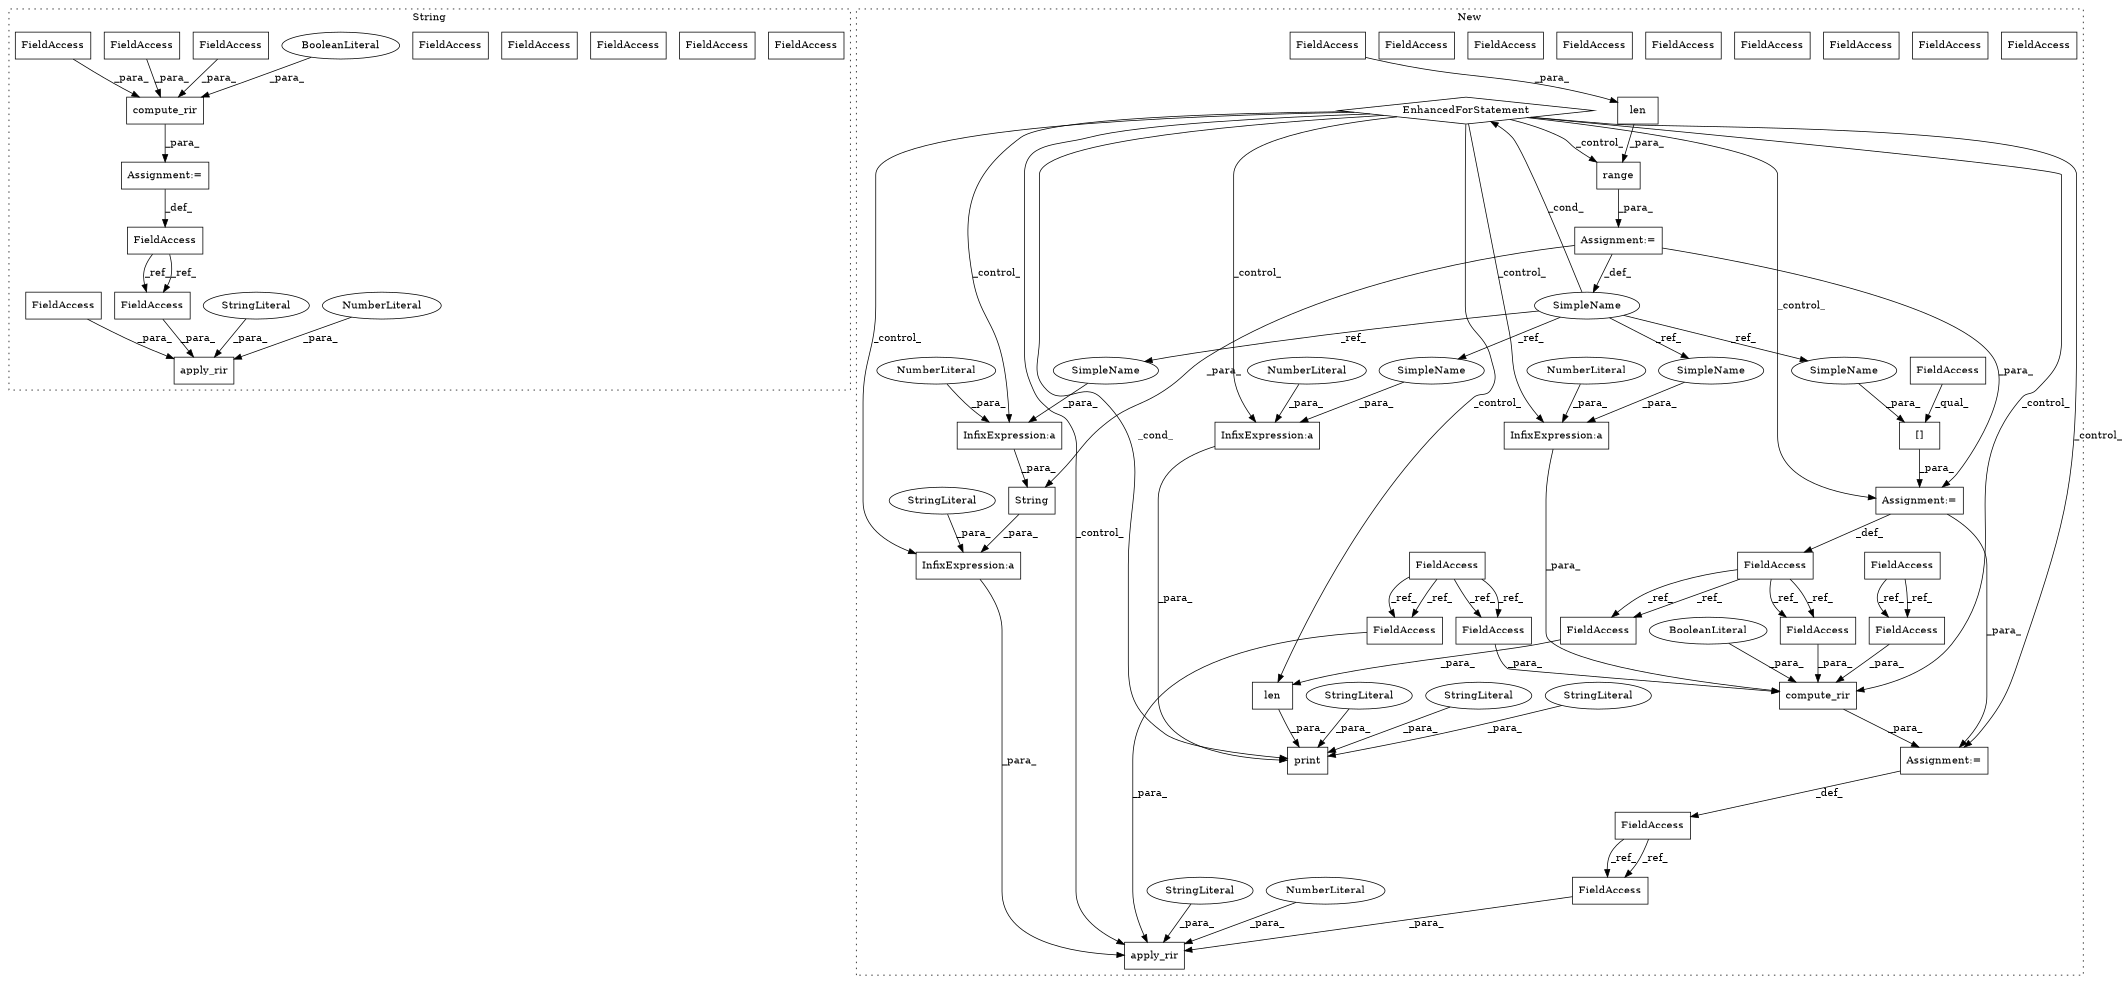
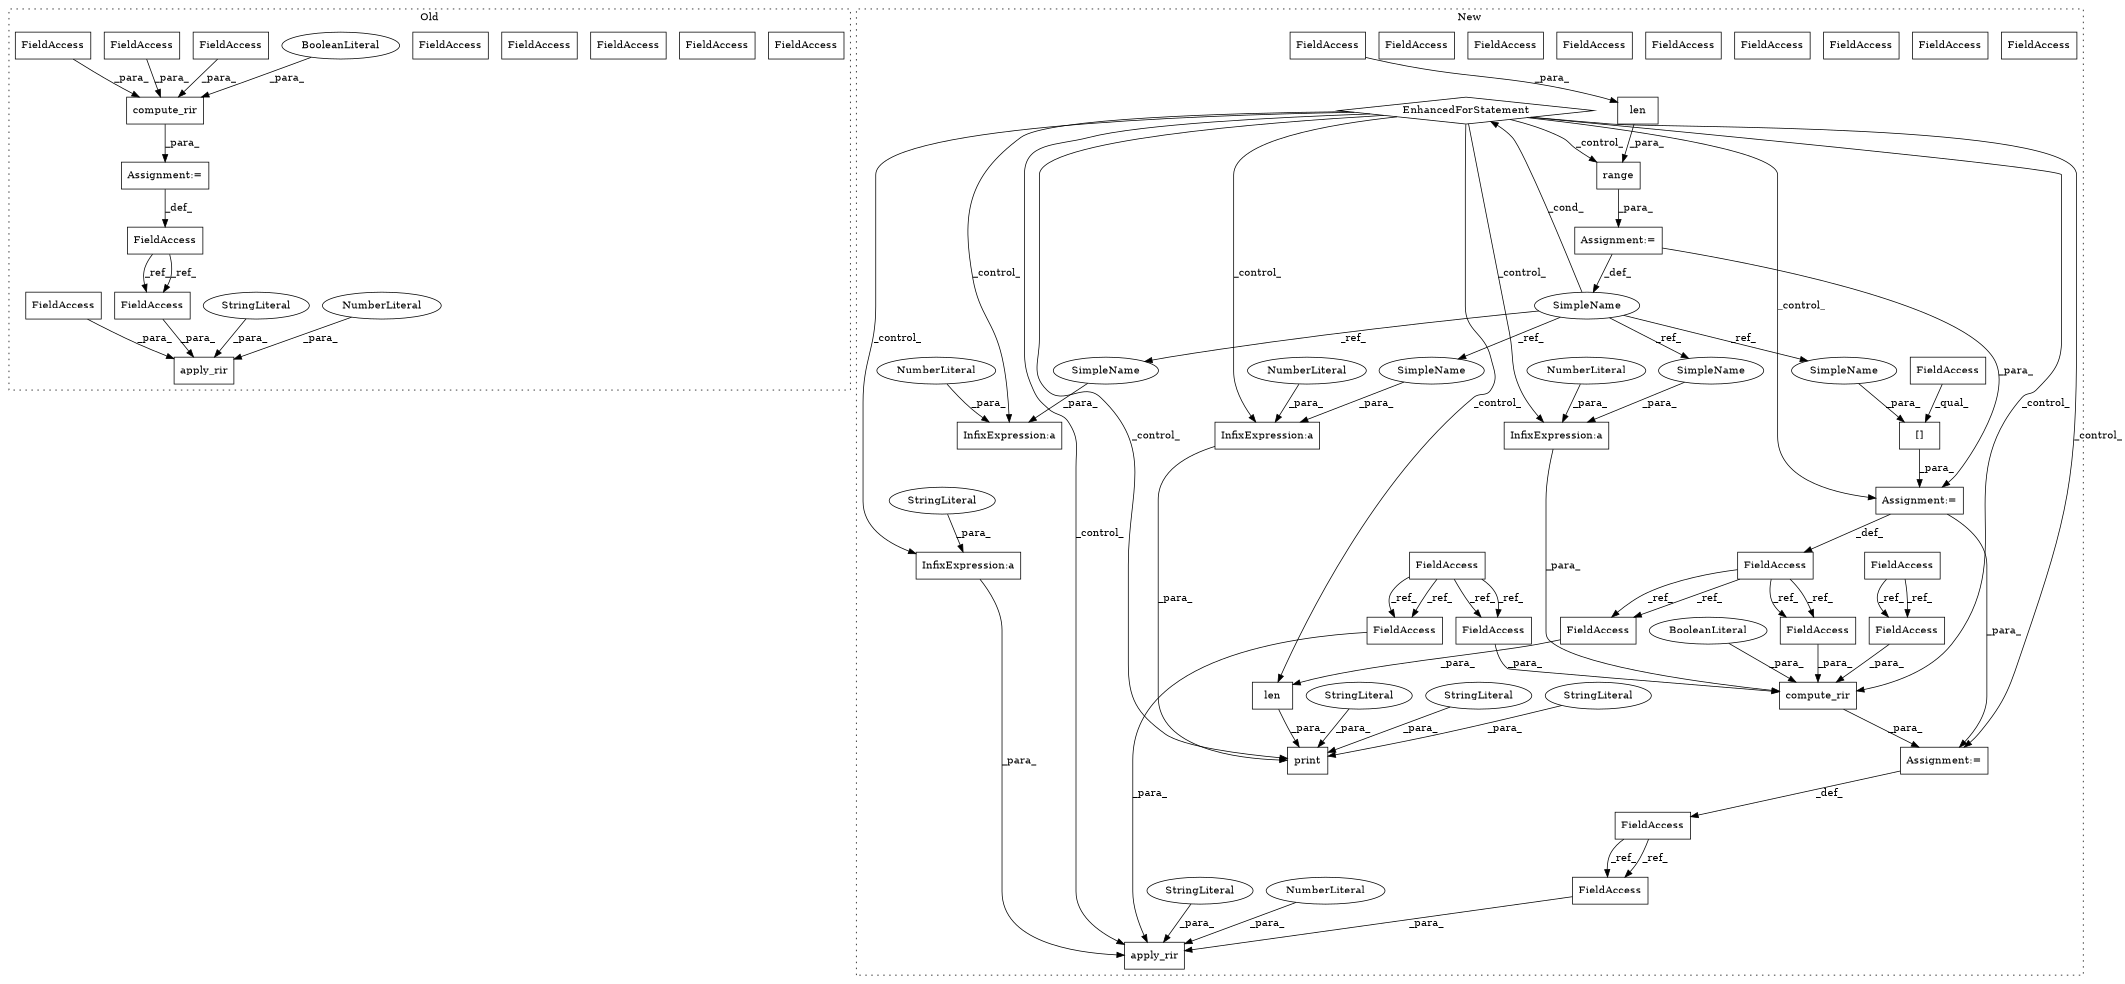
(430, 18) -> (430, 18)
(1156, 436) -> (1156, 436)
(1032, 501) -> none
